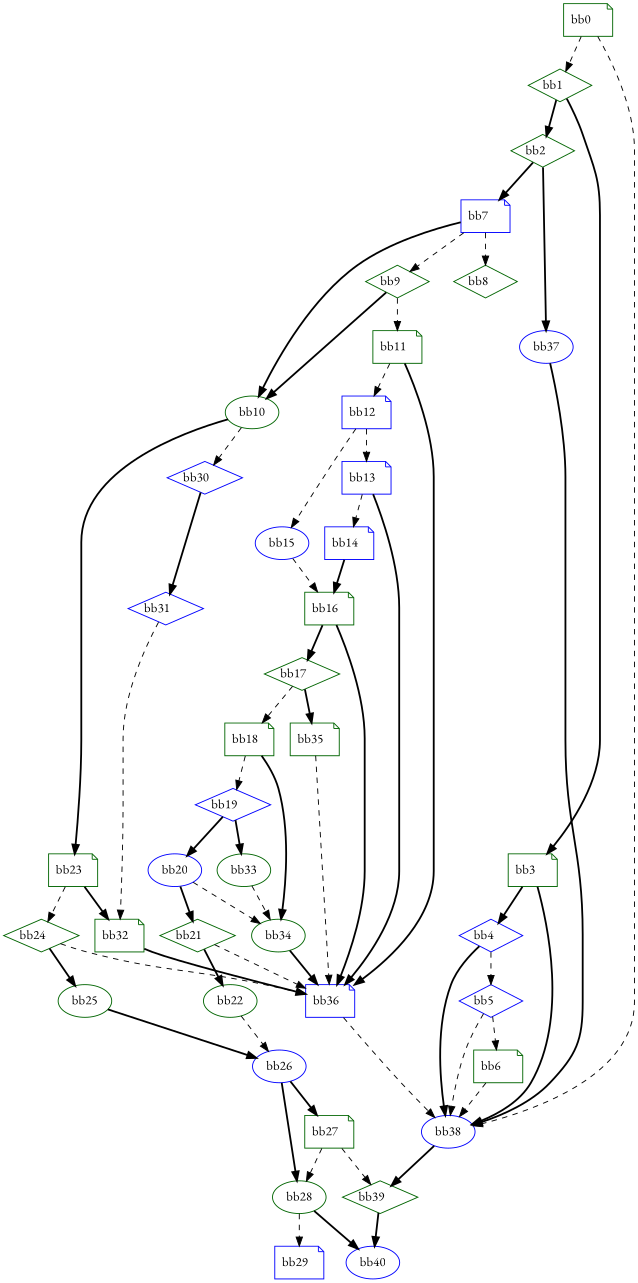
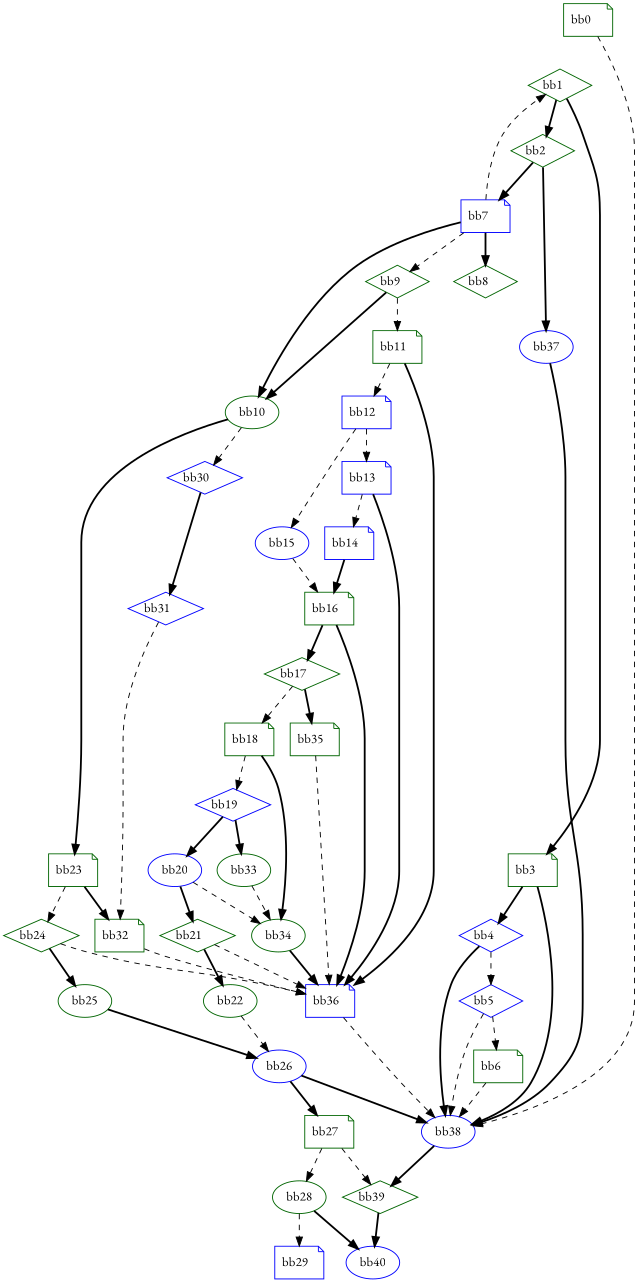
(575, 50) -> (499, 142)
(486, 244) -> (486, 244)
(205, 968) -> (205, 968)
(289, 1127) -> (359, 1097)
